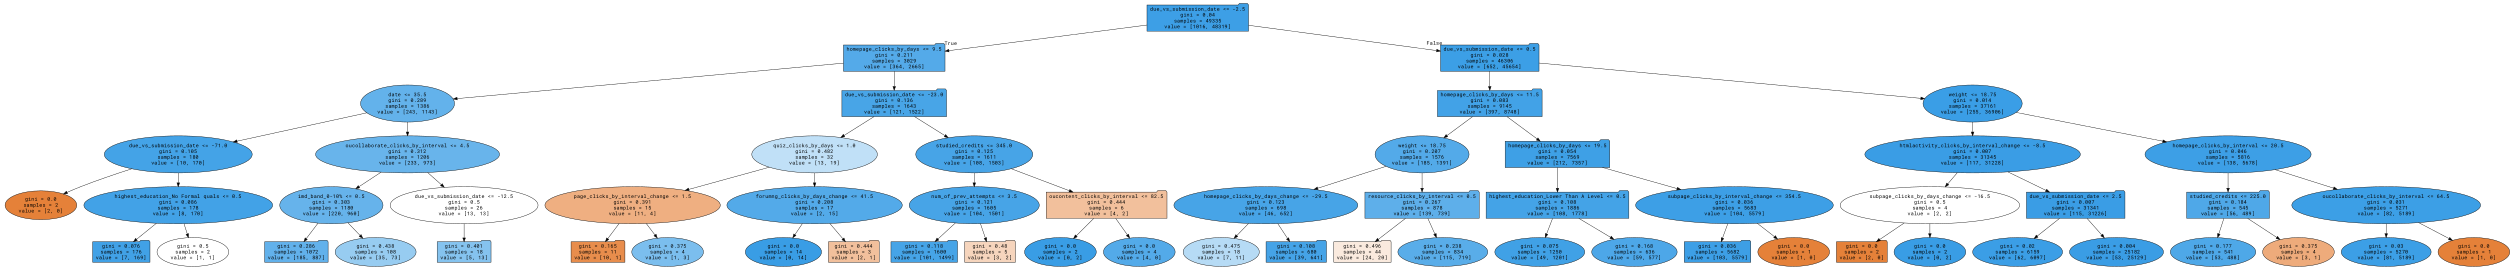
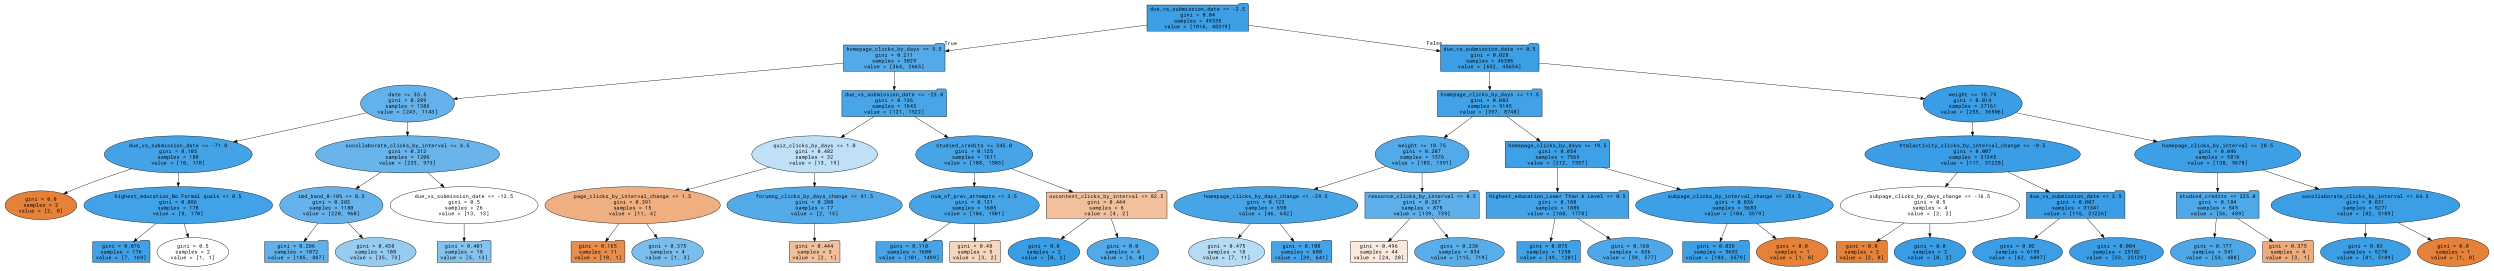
(783, 252) -> none
(1540, 252) -> (1549, 252)
(2298, 252) -> (2288, 252)
